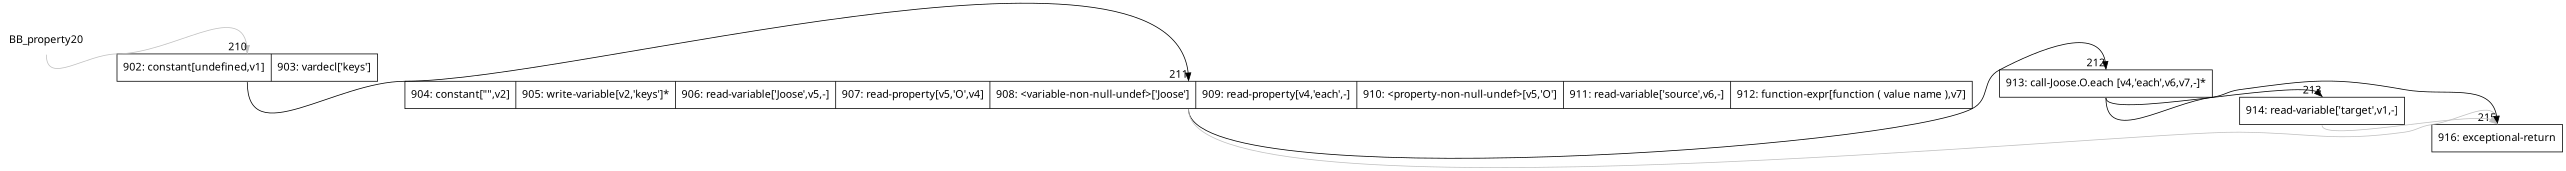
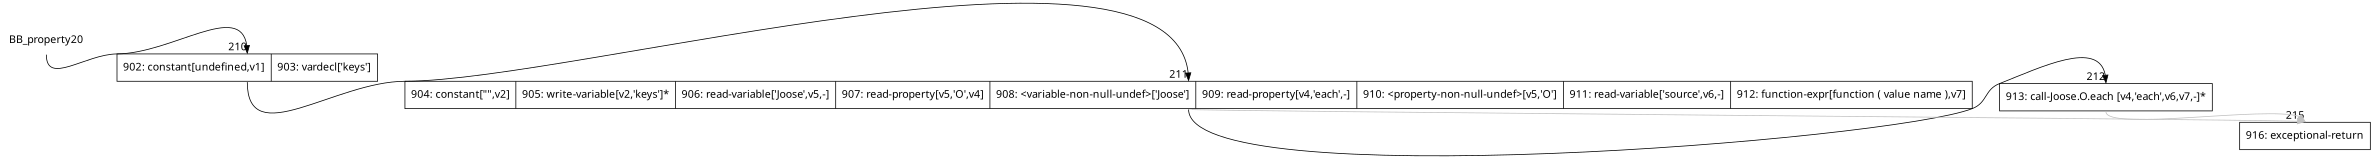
(147, 49) -> (147, 49)
(2298, 83) -> (2226, 115)
(2322, 111) -> none
